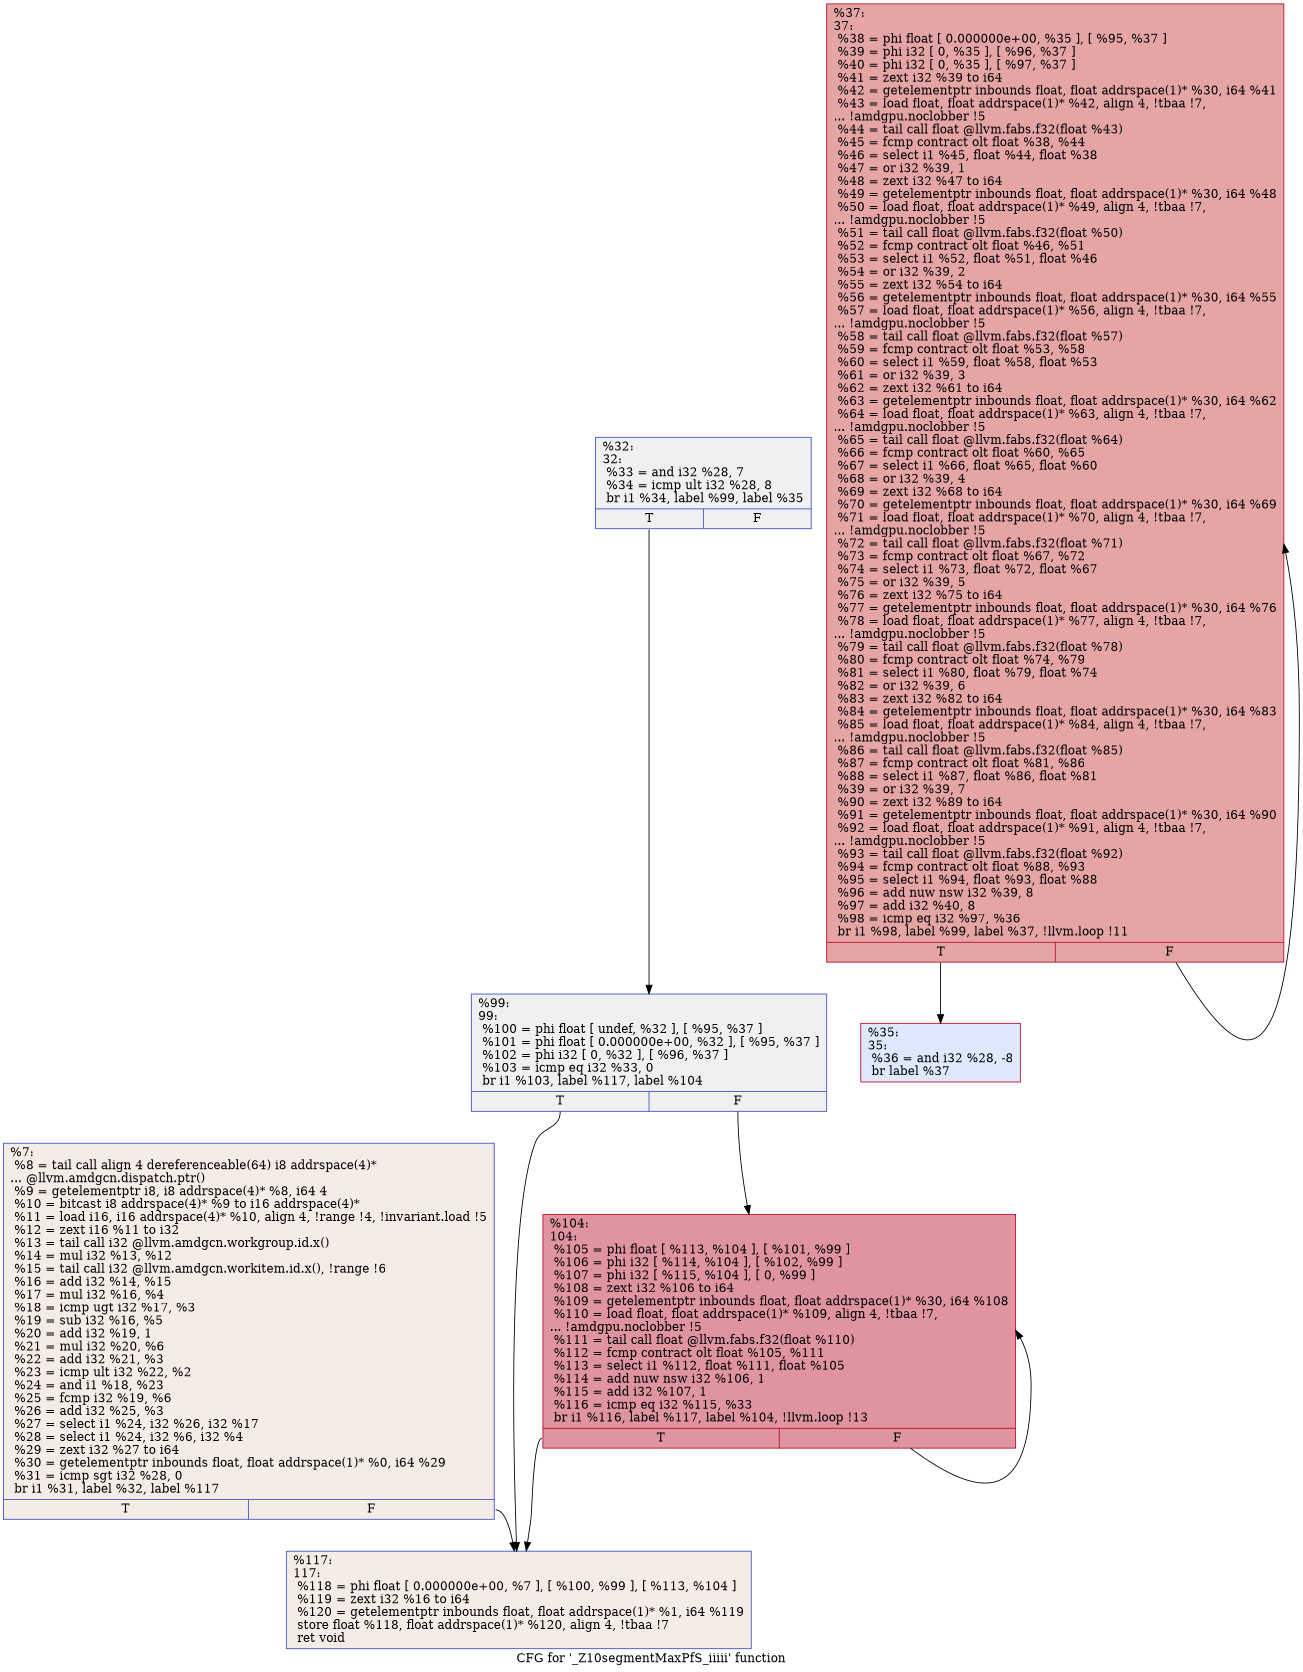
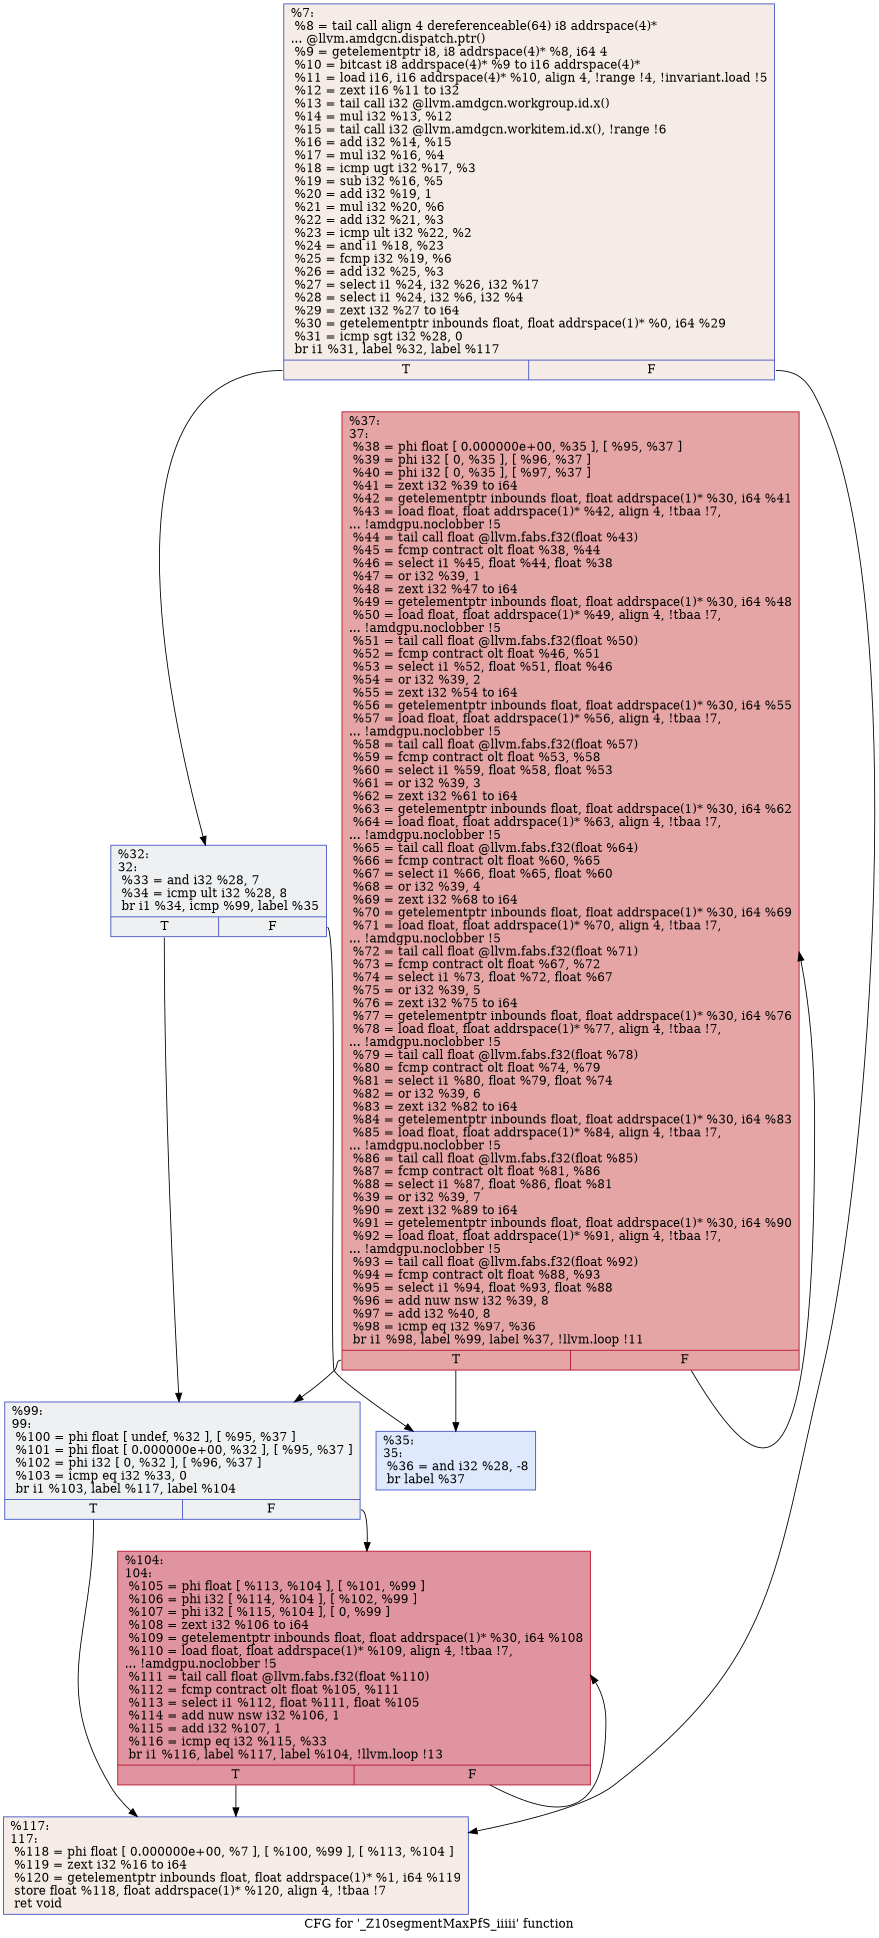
(703, 499) -> (219, 906)
none -> (160, 573)
(941, 1053) -> (456, 1461)
none -> (333, 1194)
none -> (324, 1380)
